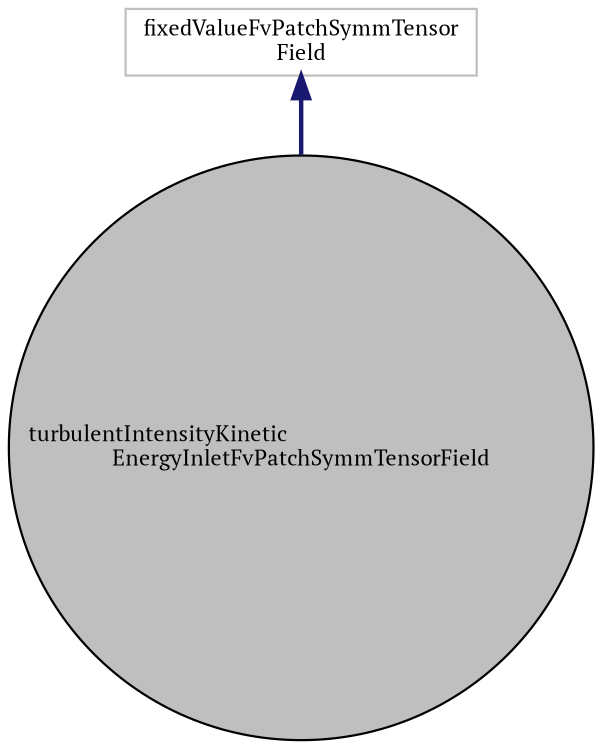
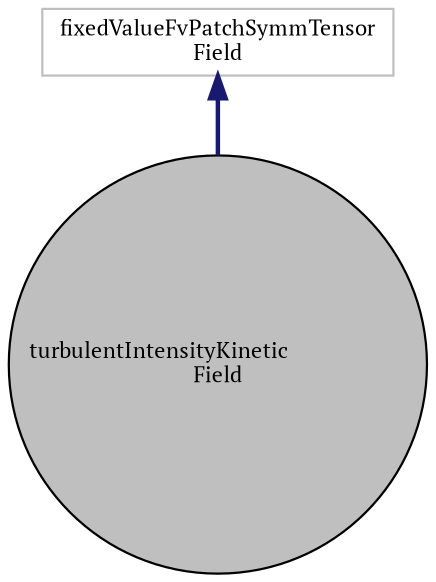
(301, 448) -> (218, 365)
